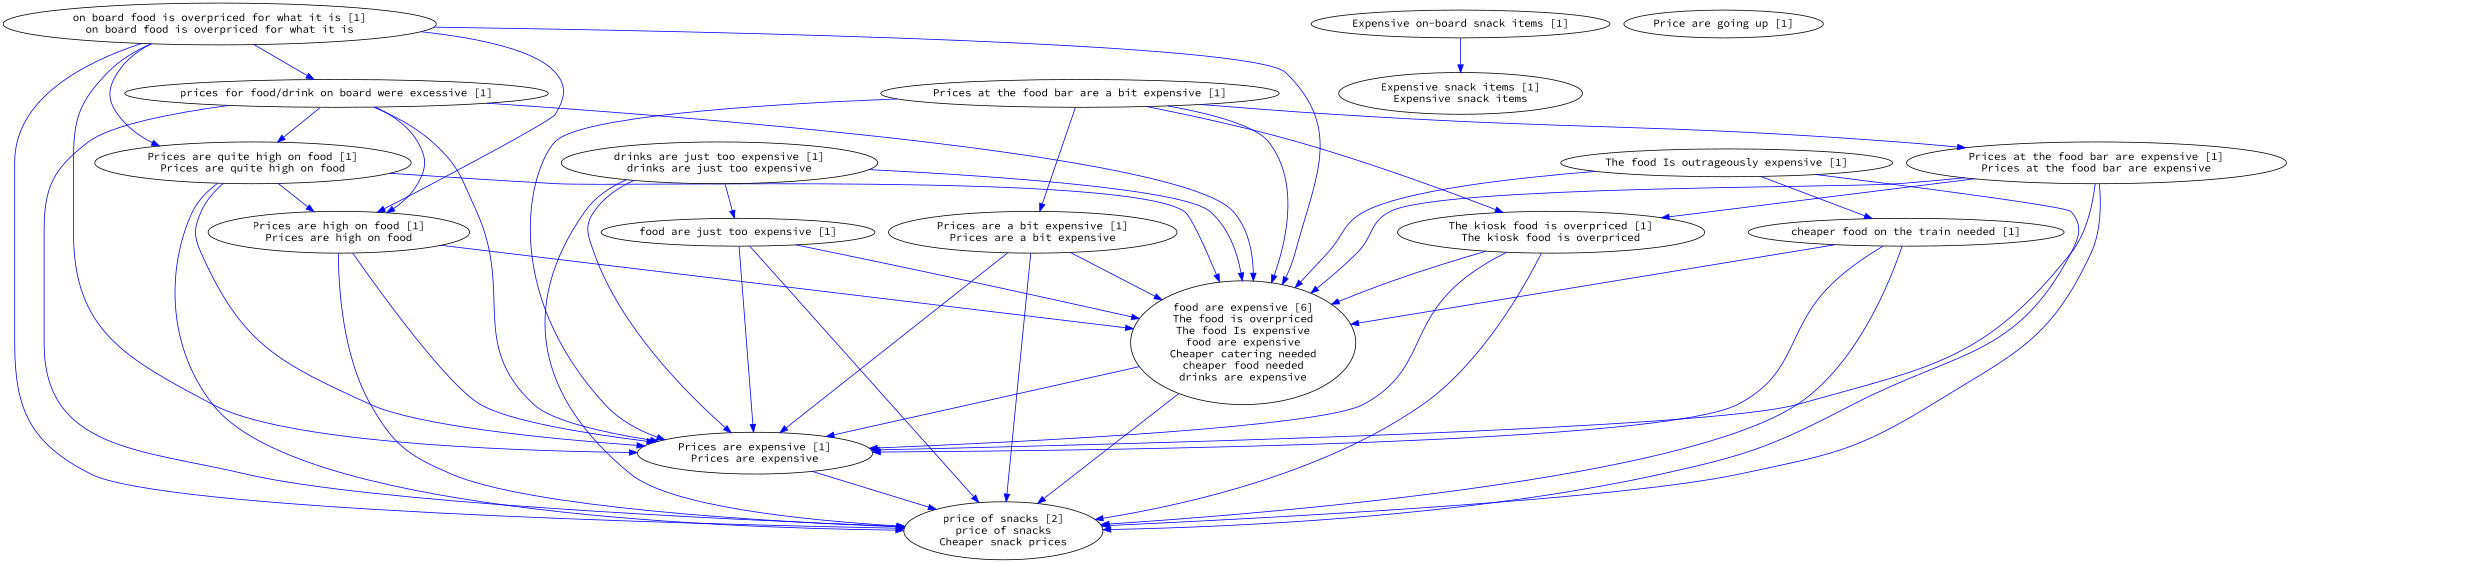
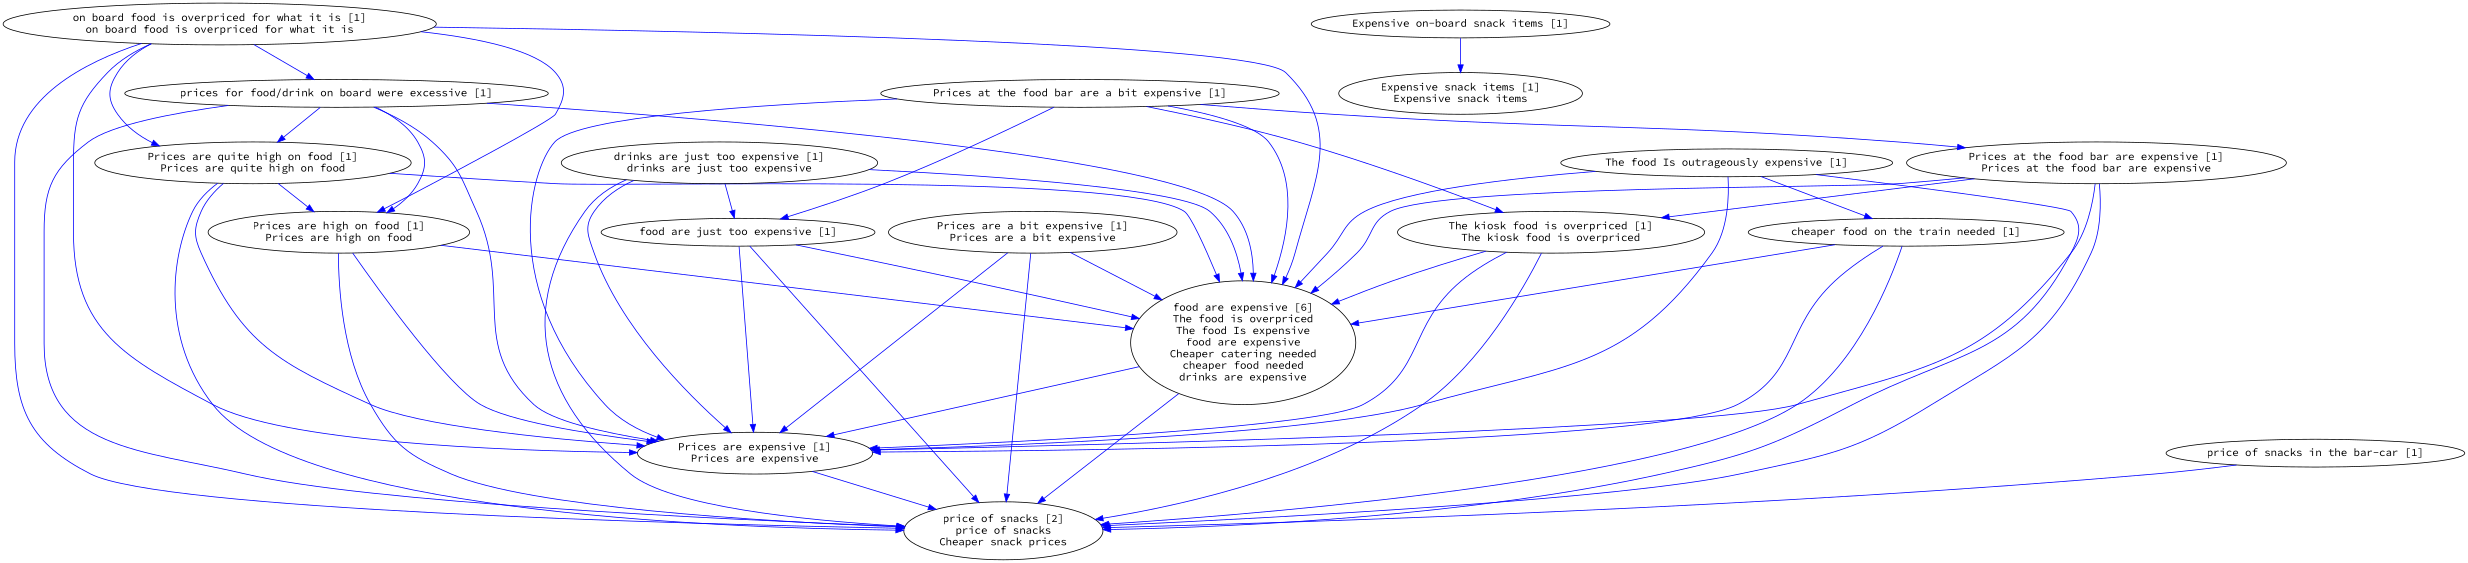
(1724, 24) -> none
(1059, 156) -> (923, 168)
none -> (1359, 417)
none -> (2315, 453)
